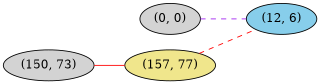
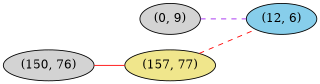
(170, 19) -> (170, 19)
(49, 65) -> (49, 65)
